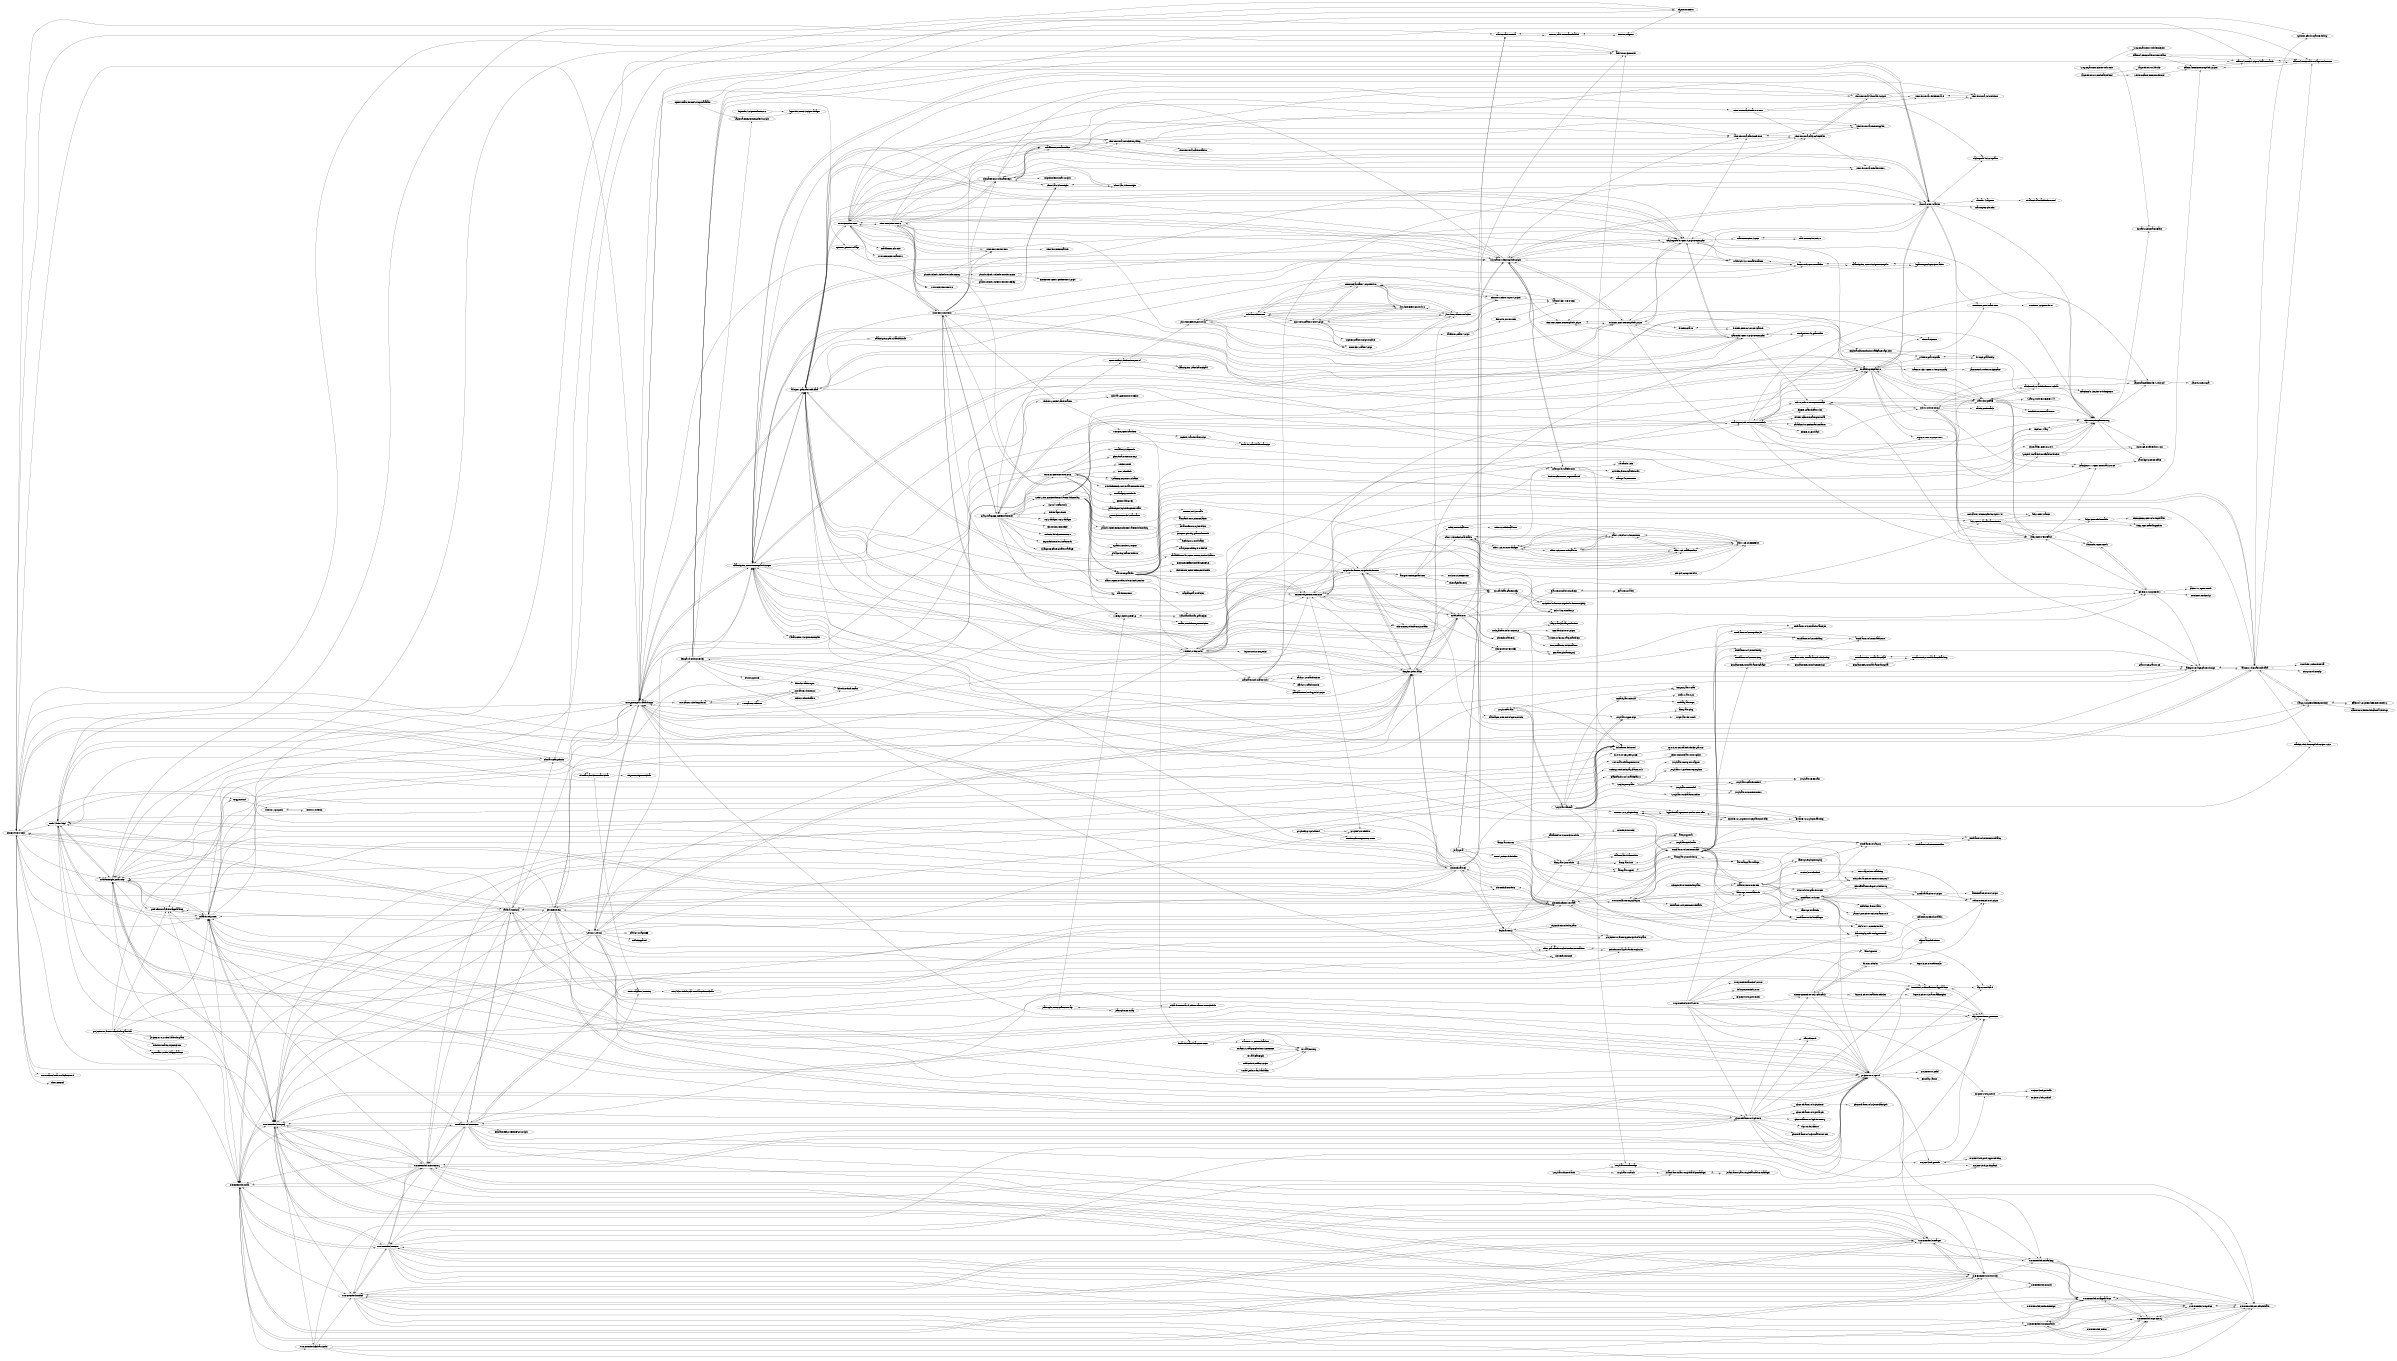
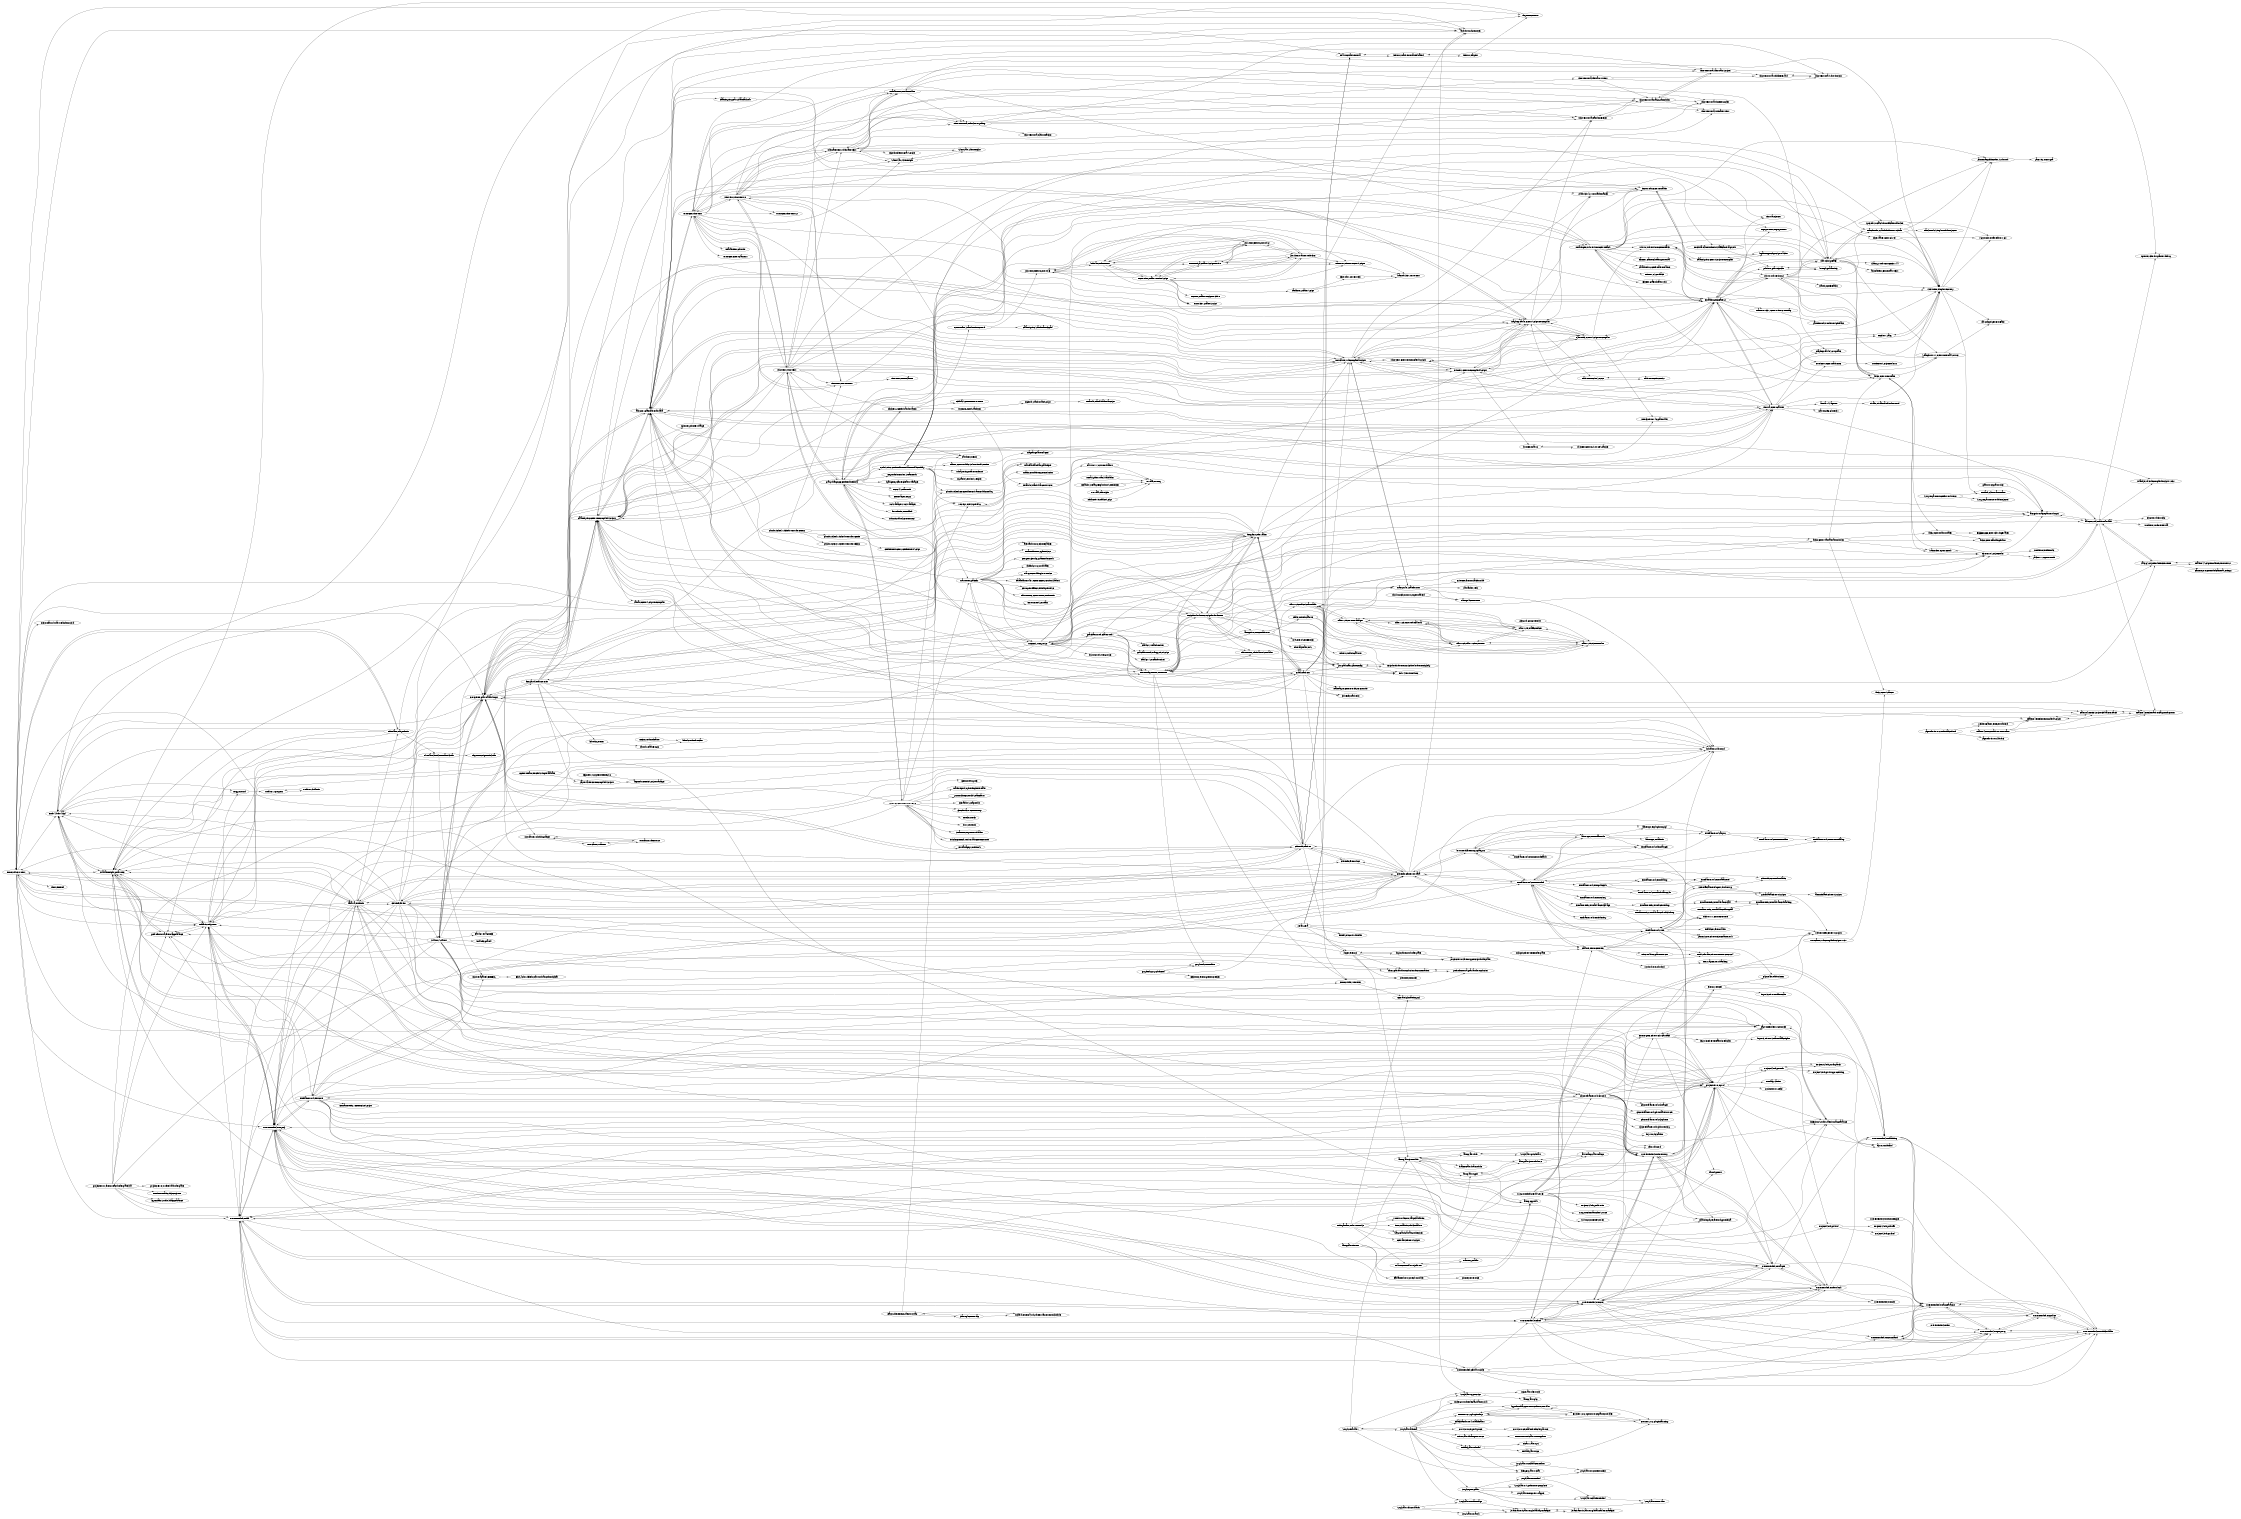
(1871, 1105) -> none
(447, 1146) -> none
